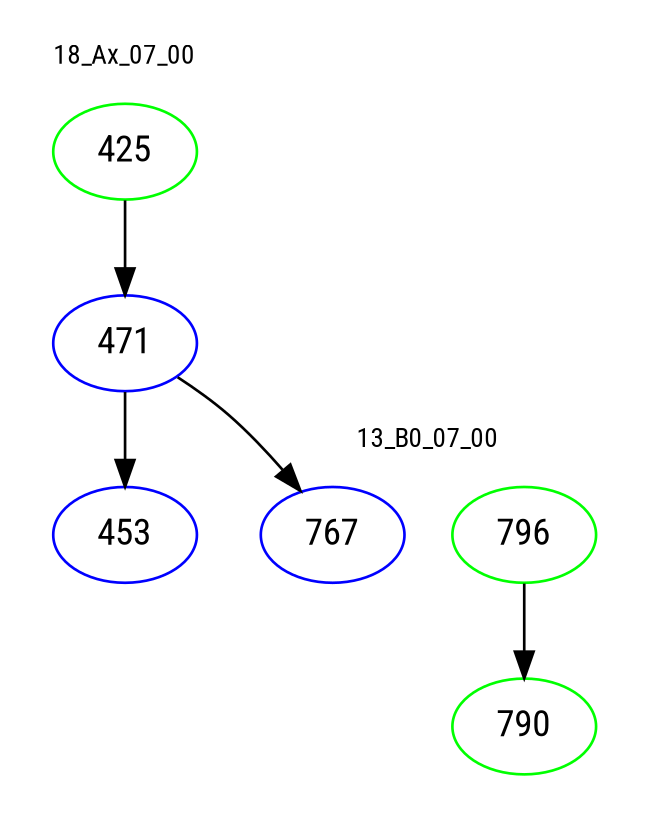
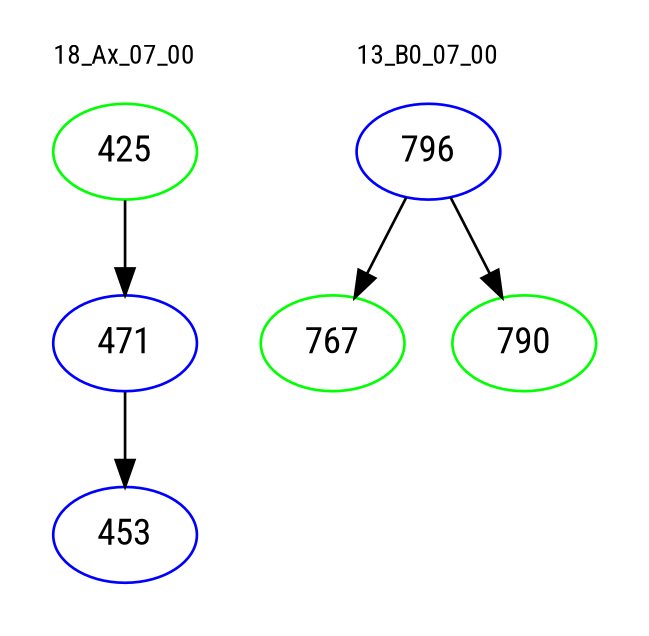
(256, 441) -> (387, 236)
(333, 535) -> (333, 343)
(524, 535) -> (428, 152)
